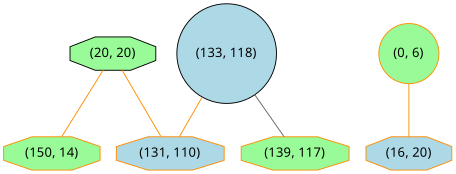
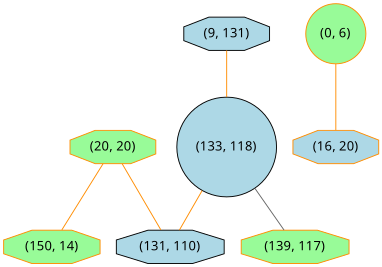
none -> (227, 34)
(113, 54) -> (113, 147)
(170, 153) -> (170, 247)
